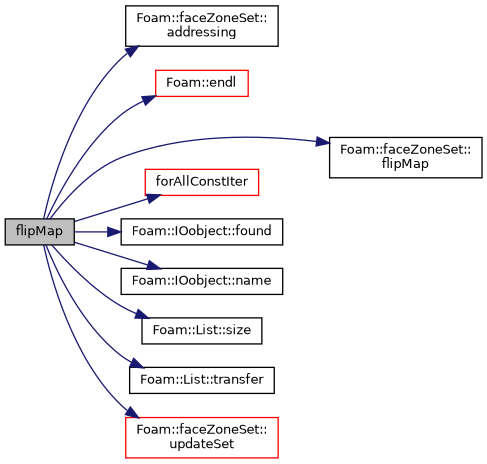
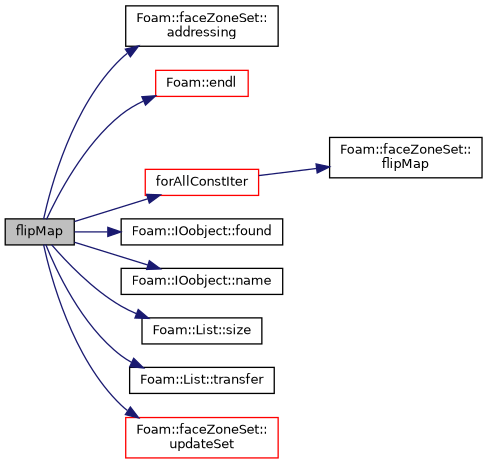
(170, 144) -> (287, 172)
